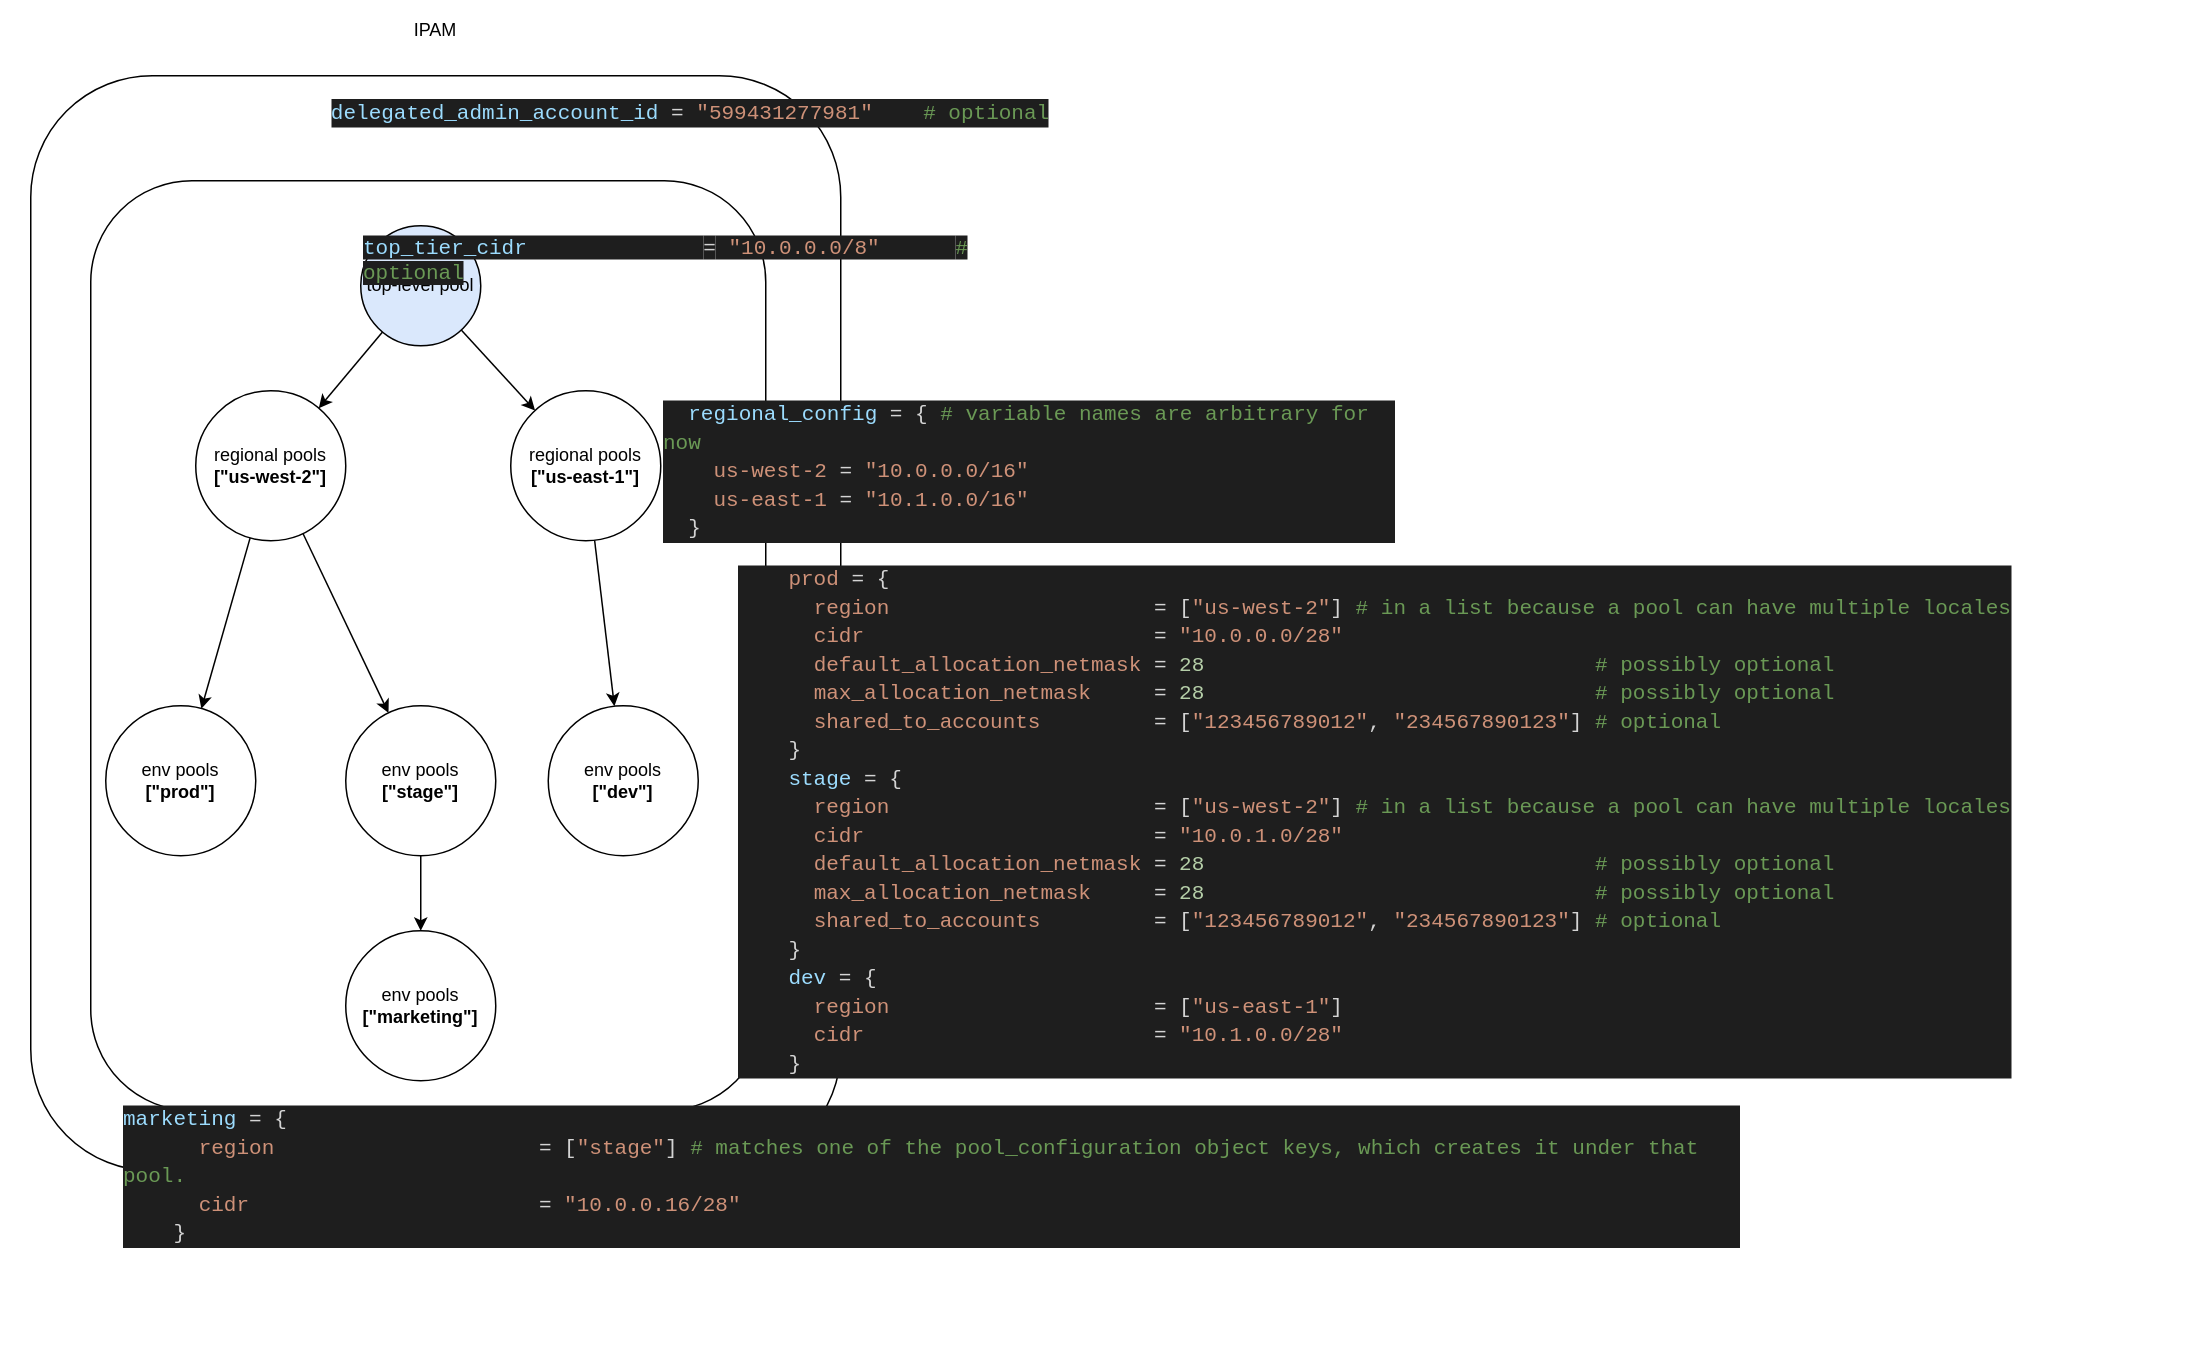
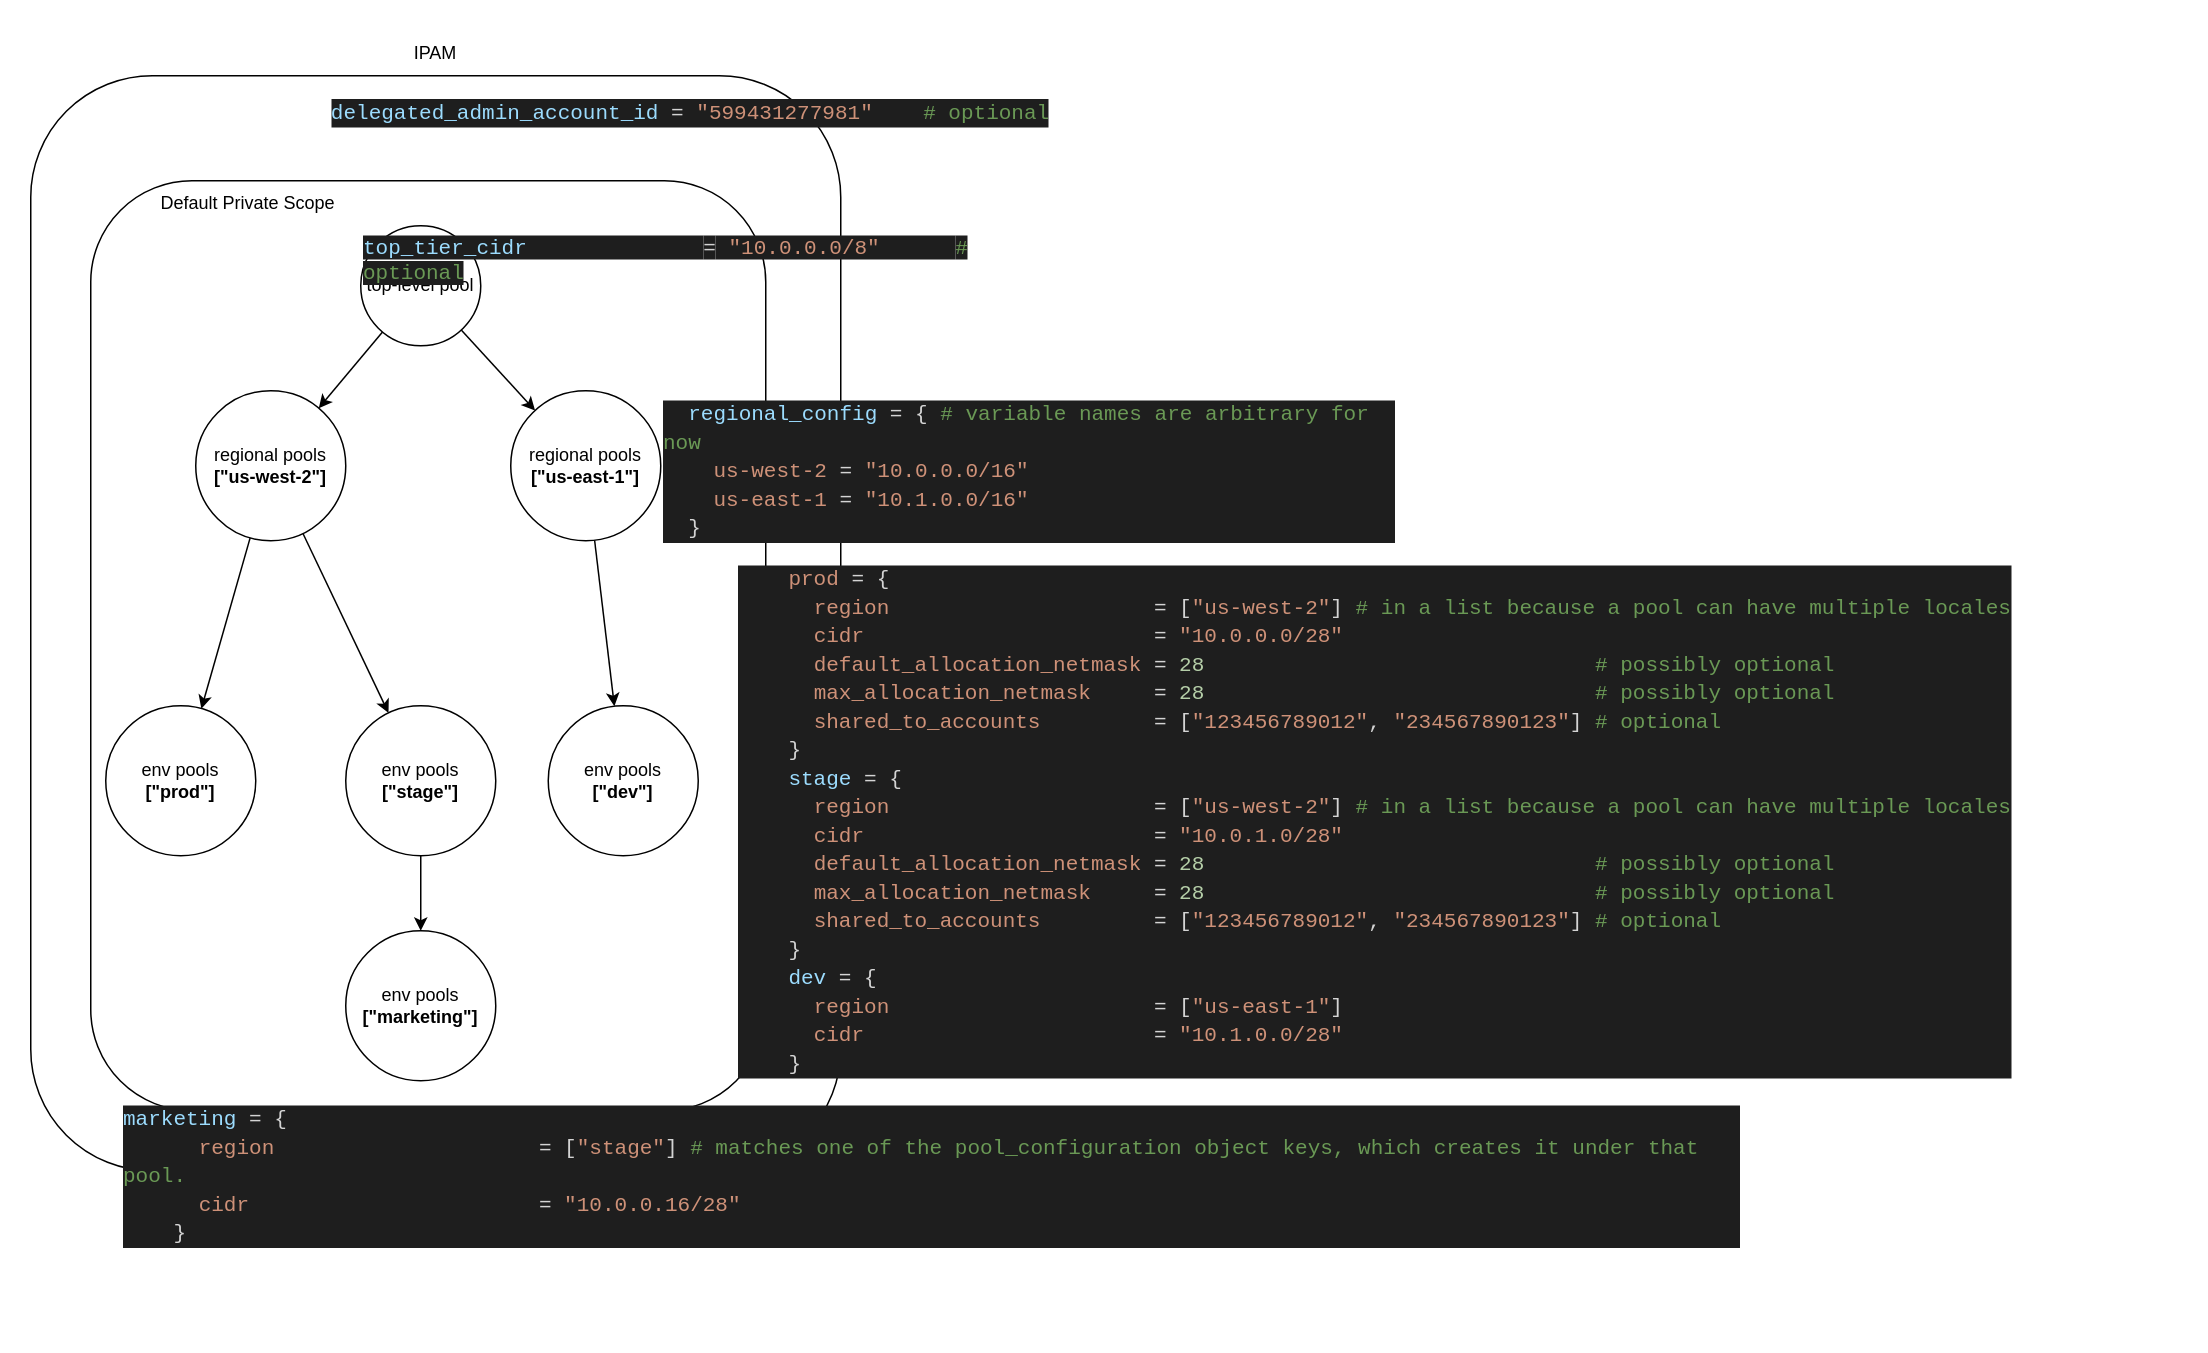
(436, 31) -> (436, 53)
none -> (248, 203)
(421, 286) -> (421, 286)
